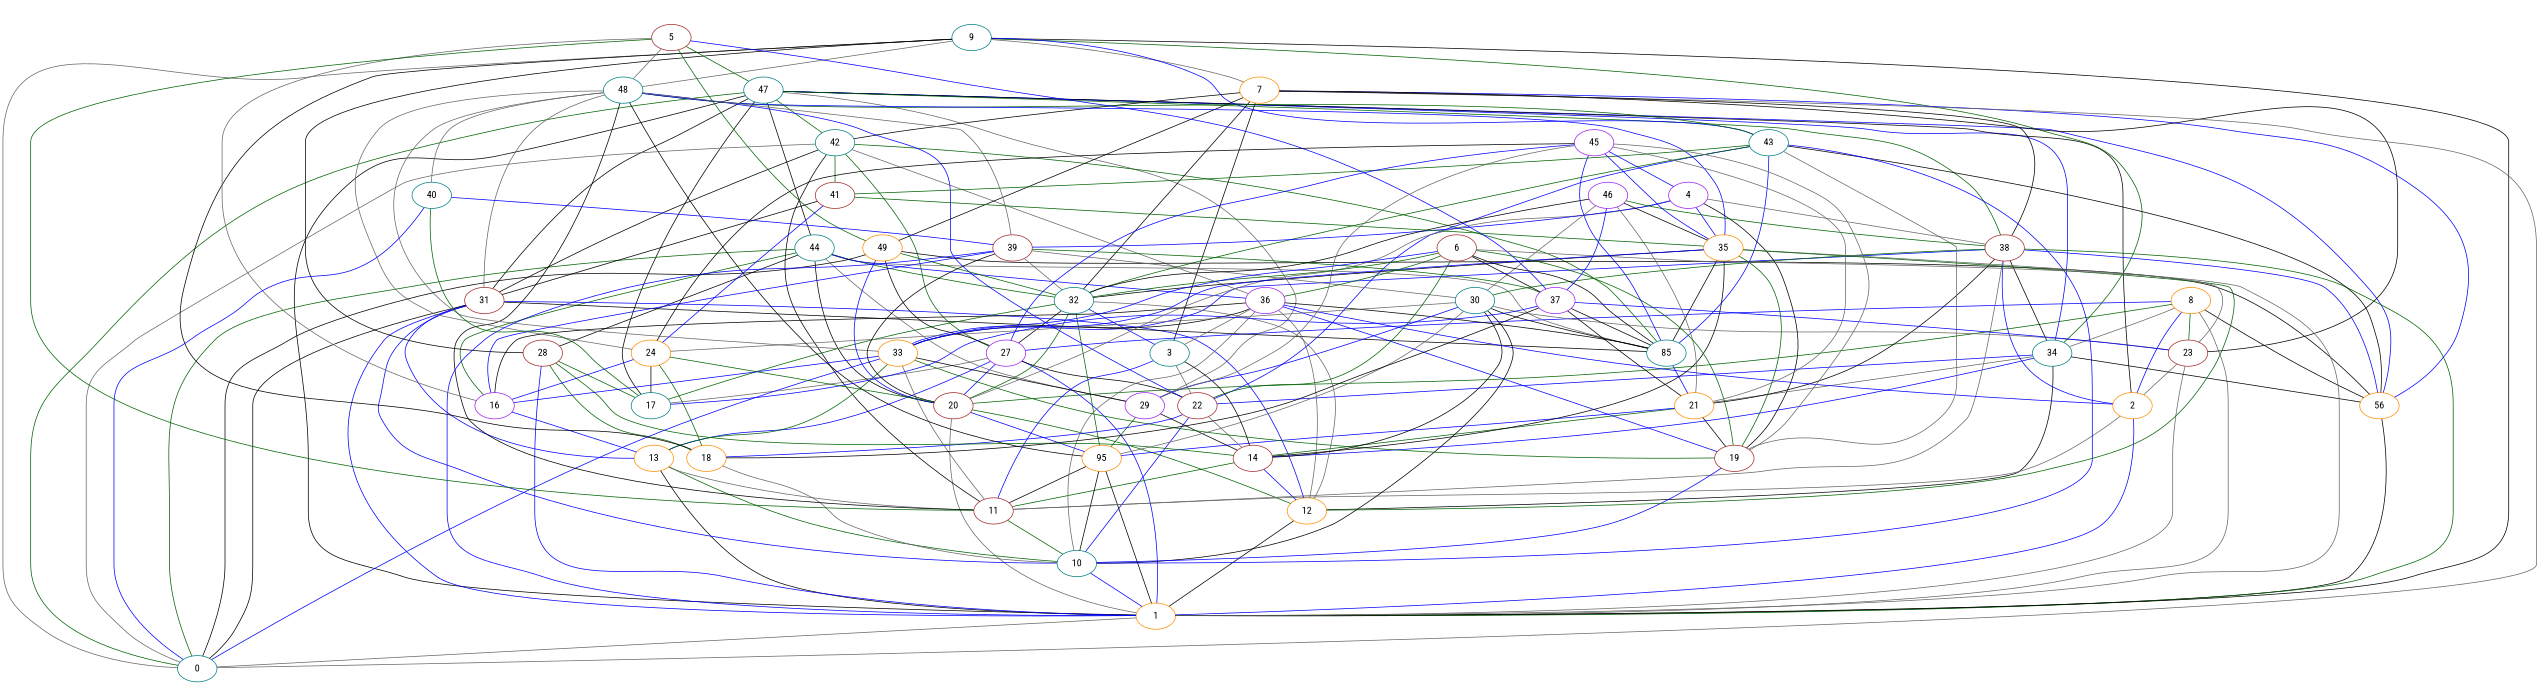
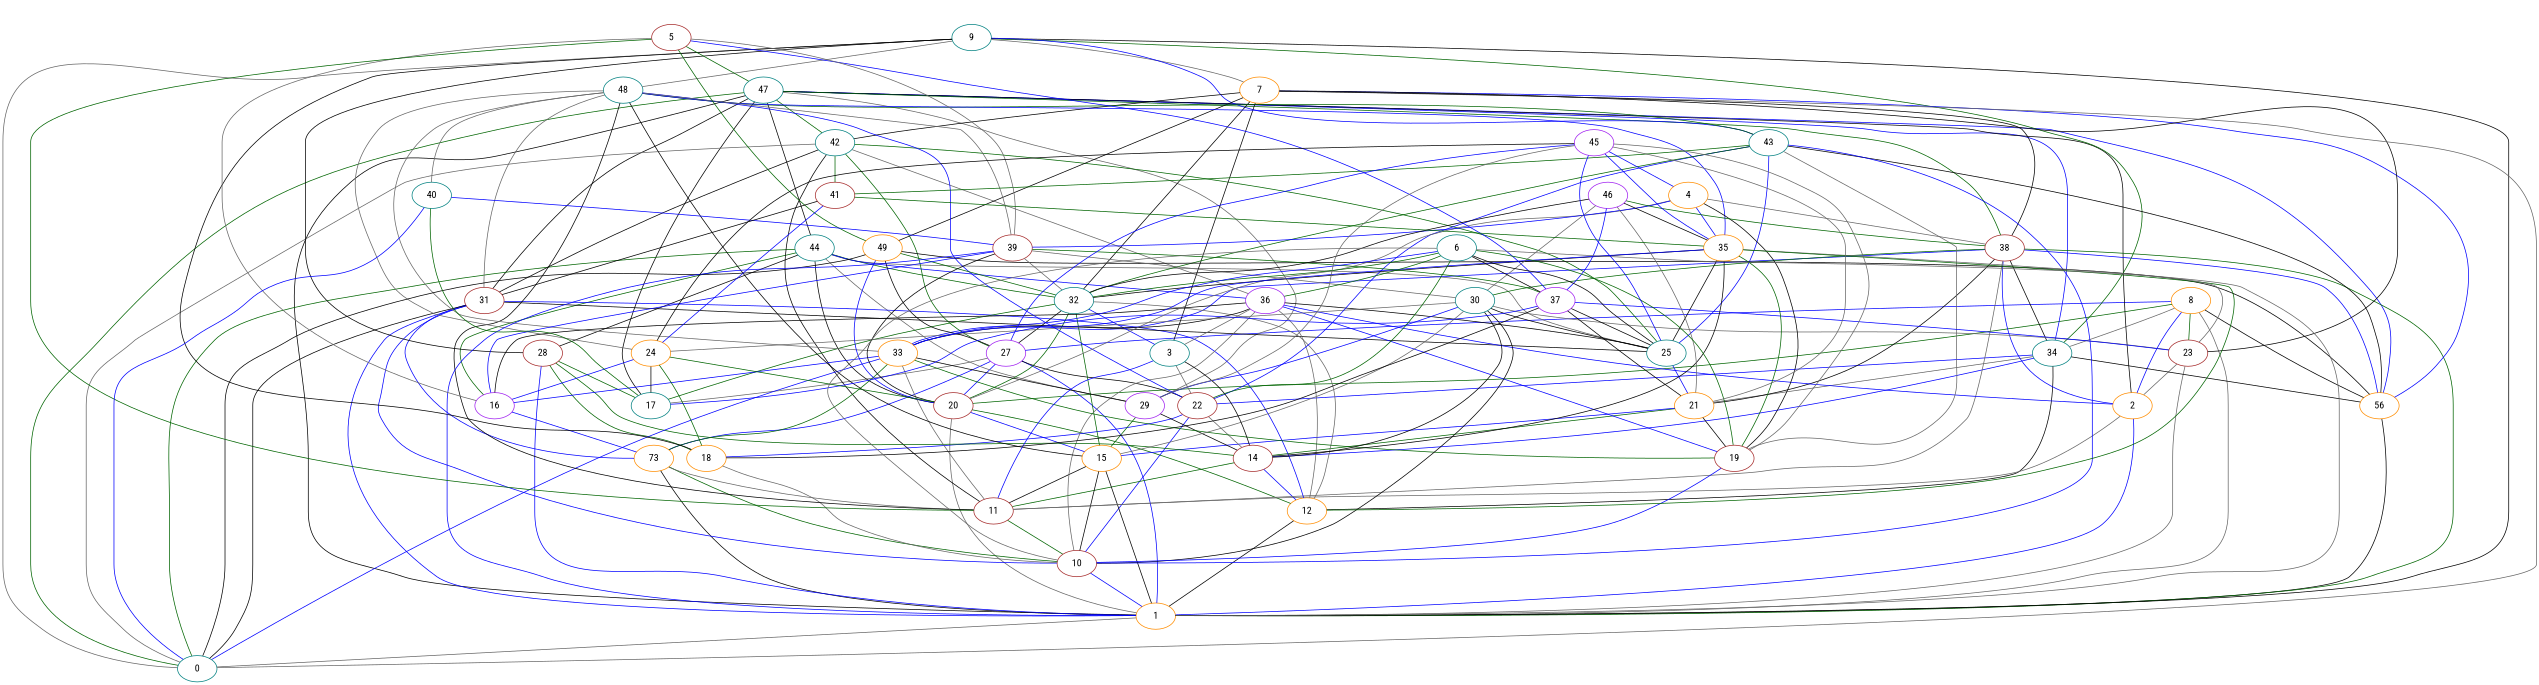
(644, 67) -> (898, 83)
(1688, 195) -> (1688, 195)
(1457, 248) -> (1457, 248)
none -> (968, 289)
(1666, 353) -> (1666, 353)
(654, 458) -> (654, 458)
(1102, 458) -> (1102, 458)
(1077, 564) -> (1077, 564)
